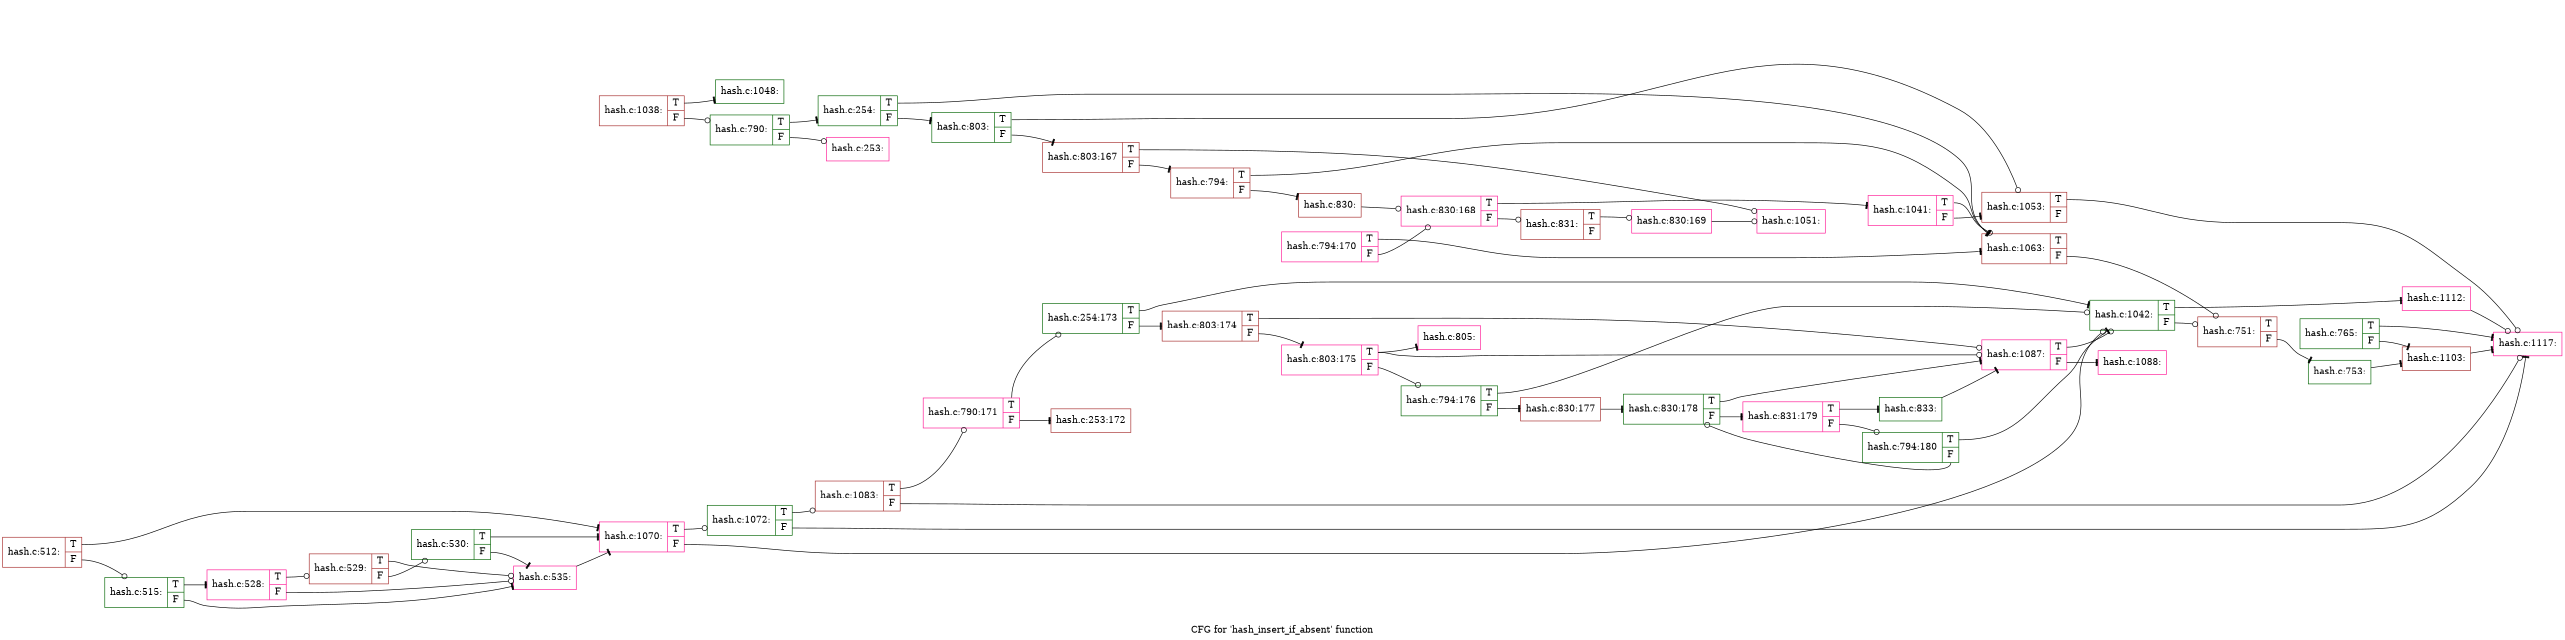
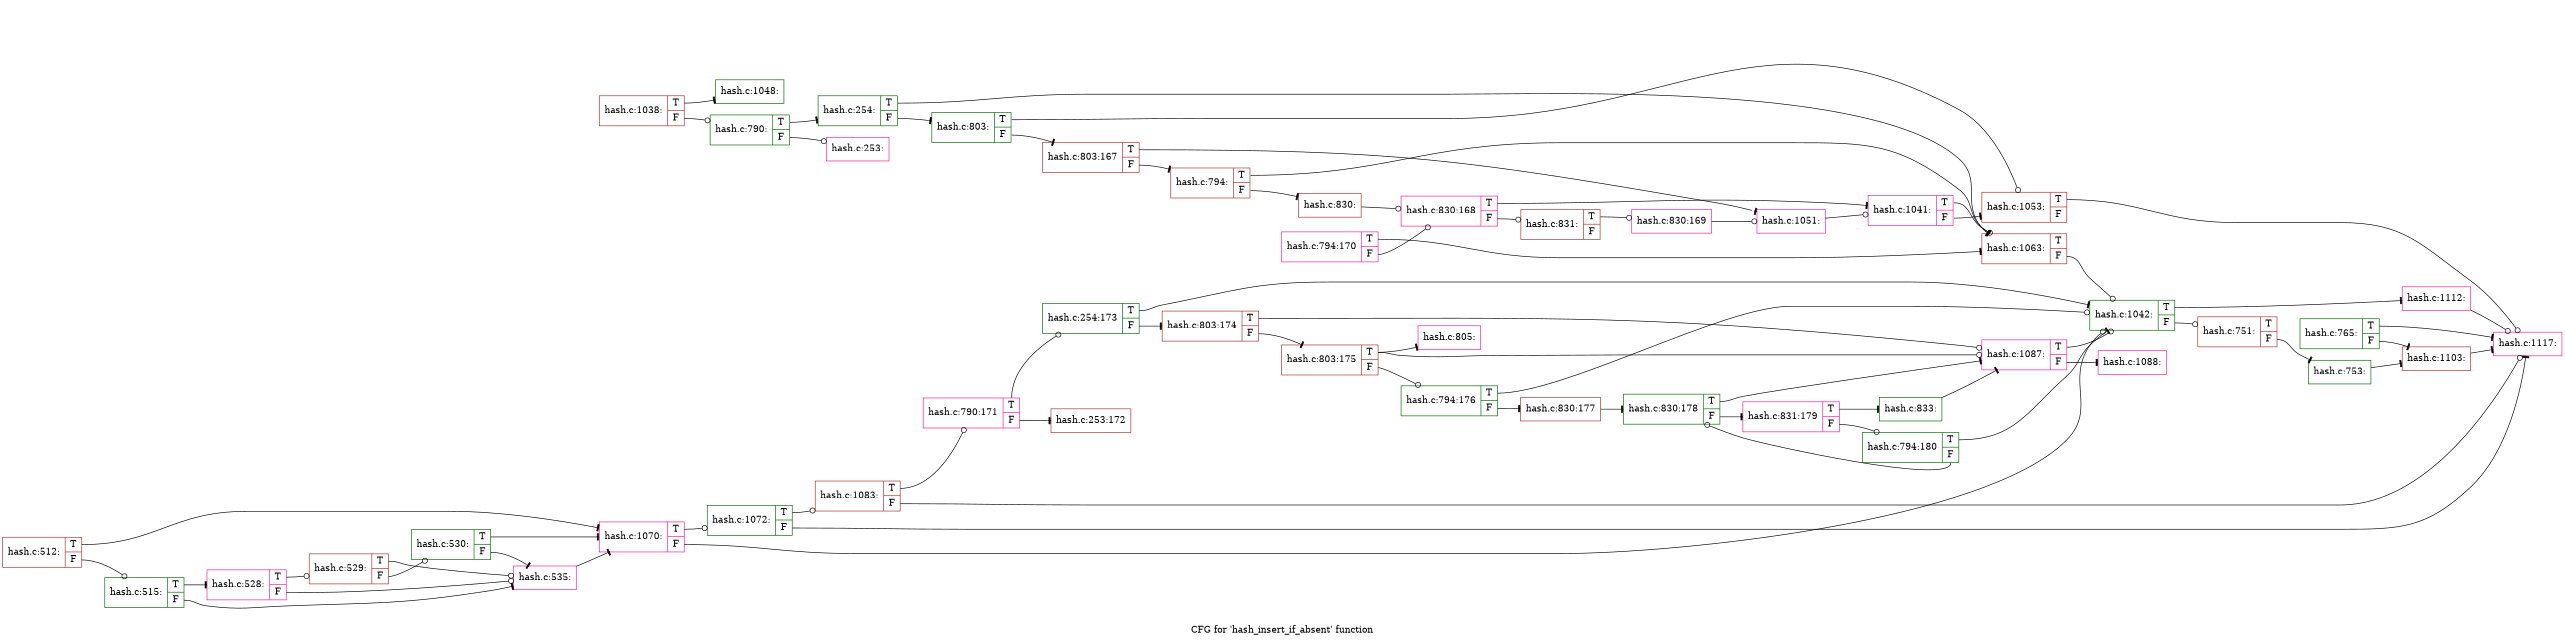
(1447, 162) -> (1447, 162)
none -> (1844, 216)
(2144, 275) -> (2088, 276)
(1330, 360) -> (1330, 360)
